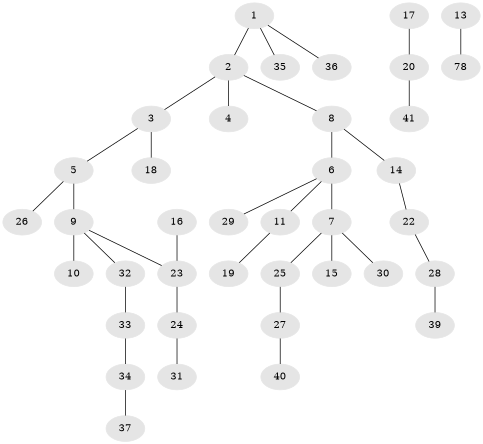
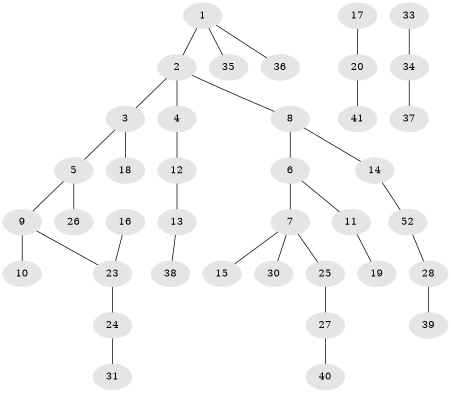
(461, 67) -> (171, 274)
none -> (177, 171)
(229, 222) -> none
(409, 222) -> (408, 222)
(125, 274) -> none
